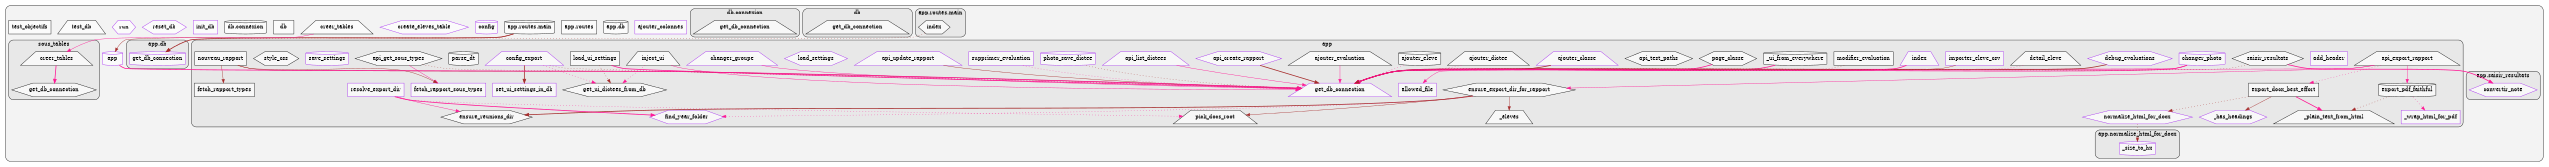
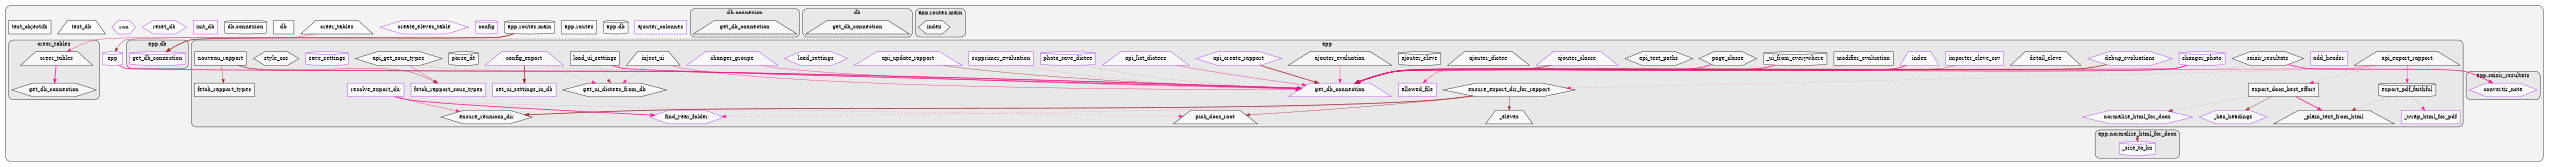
(54, 44) -> (54, 44)
(1972, 78) -> (1972, 78)
